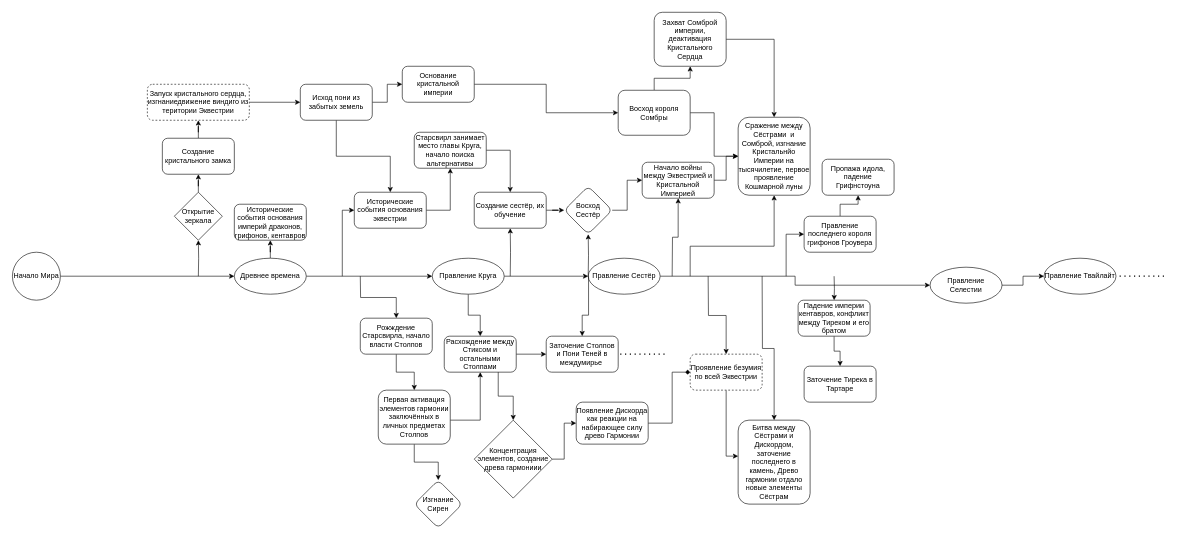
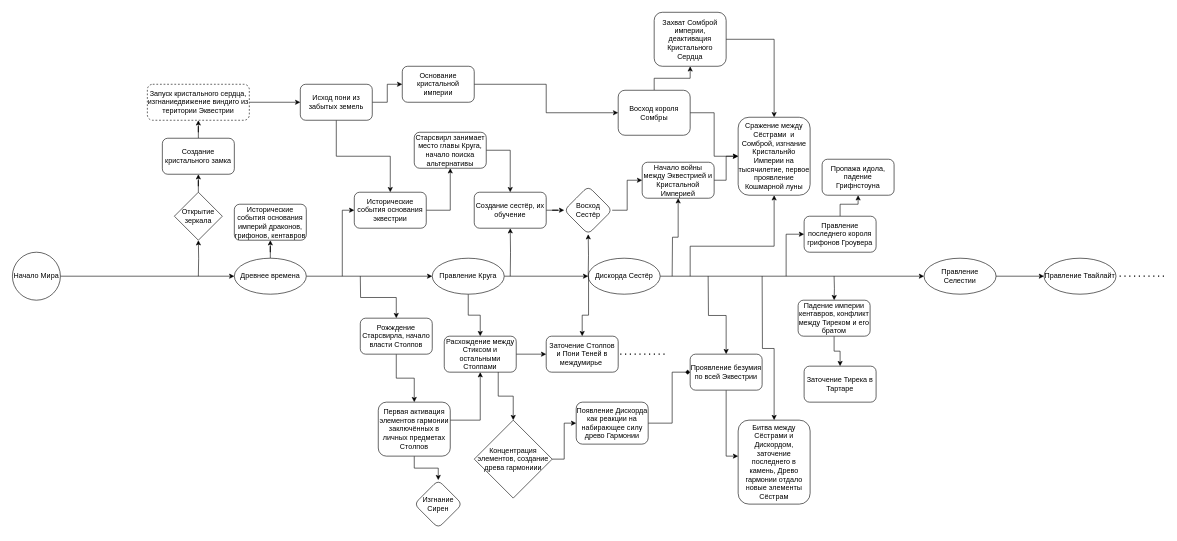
(624, 276) -> (624, 276)
(966, 285) -> (960, 276)
(726, 372) -> (726, 372)
(414, 417) -> (414, 429)
